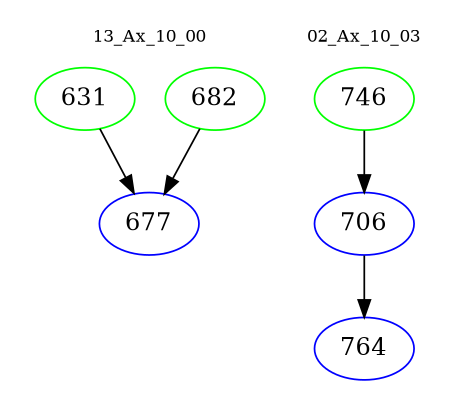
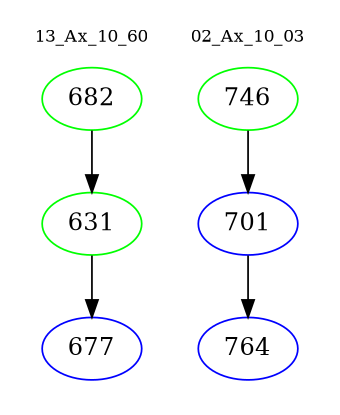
(150, 37) -> (92, 37)
(186, 154) -> (92, 153)
(364, 224) -> (248, 224)
